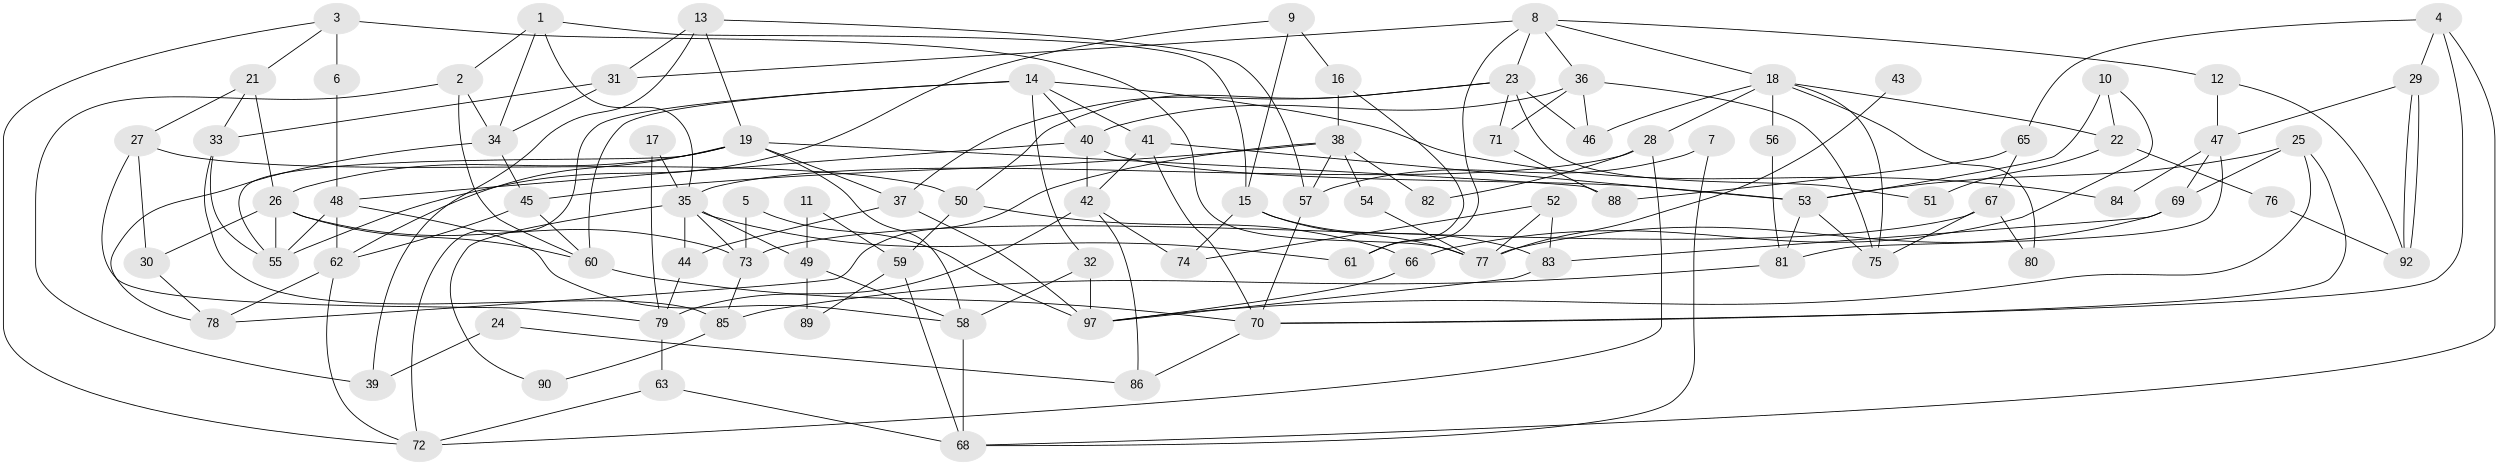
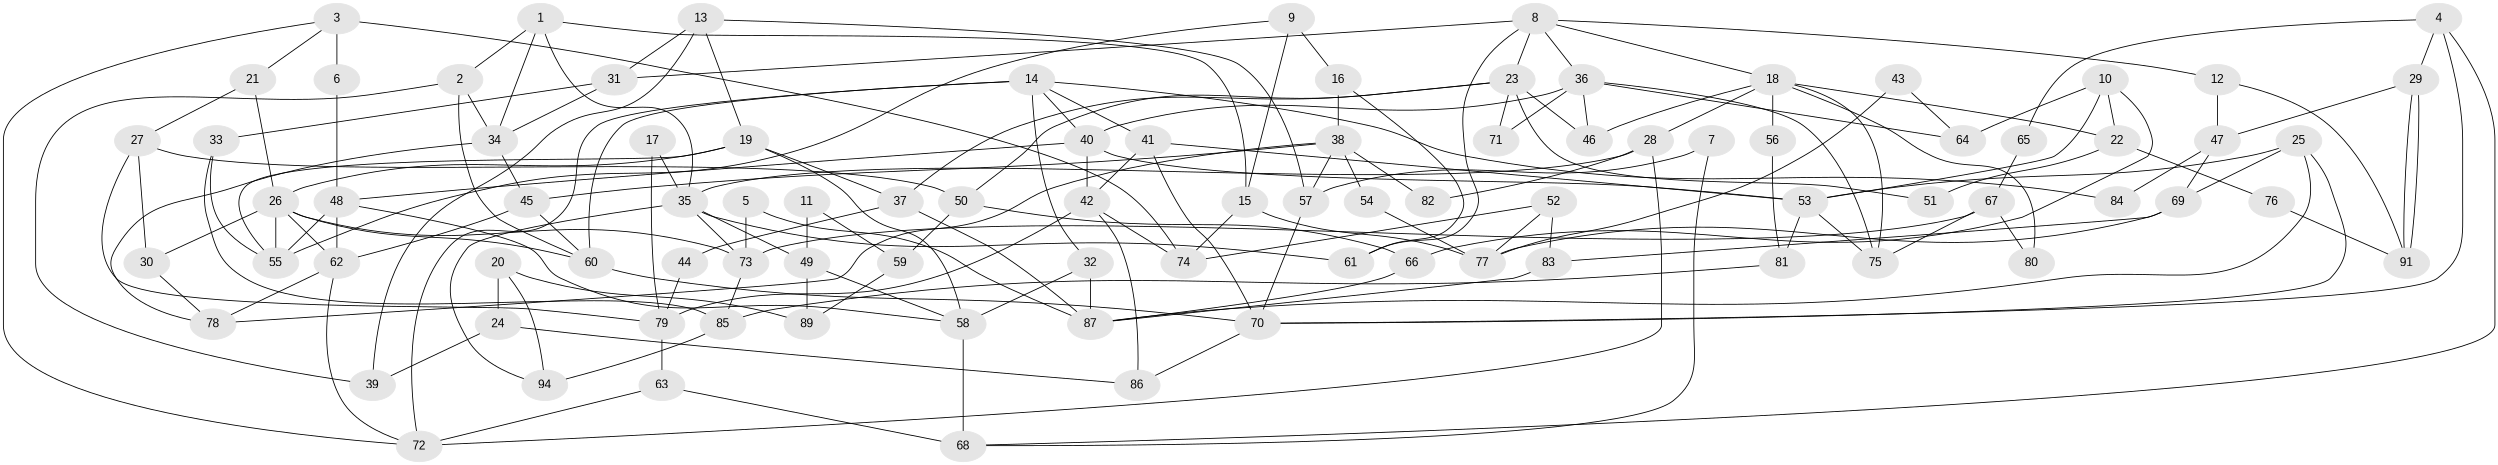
(956, 48) -> (764, 87)
(235, 110) -> none
none -> (1963, 141)
(532, 177) -> (303, 229)
(1615, 202) -> none
(685, 233) -> none
(1396, 234) -> none
(2063, 239) -> none
none -> (498, 263)
(2407, 263) -> (2407, 263)
(1090, 324) -> (1090, 324)
(932, 355) -> none
(545, 385) -> (545, 385)
